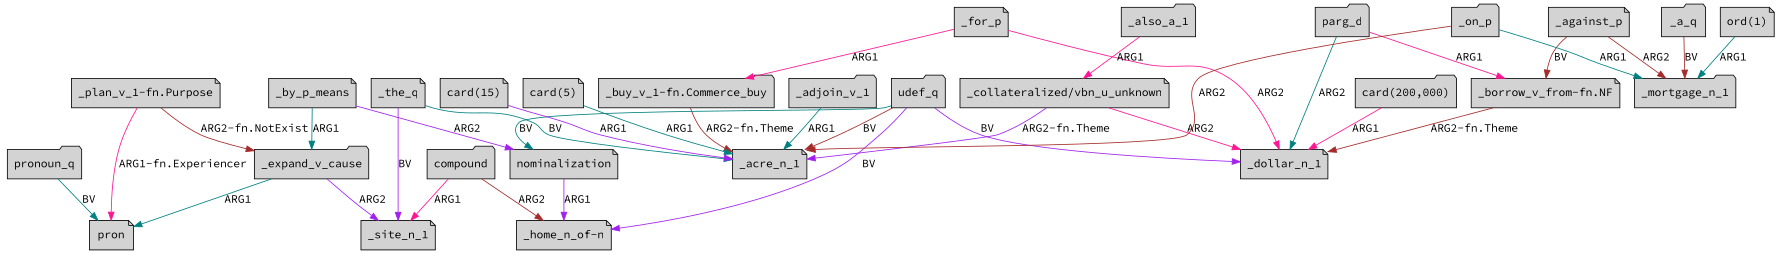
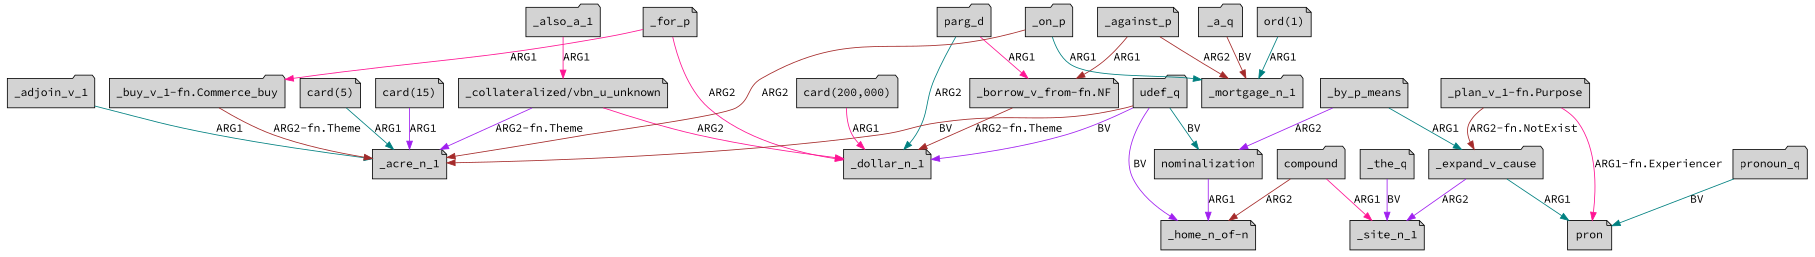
(1561, 58) -> (1127, 58)
(572, 140) -> none
